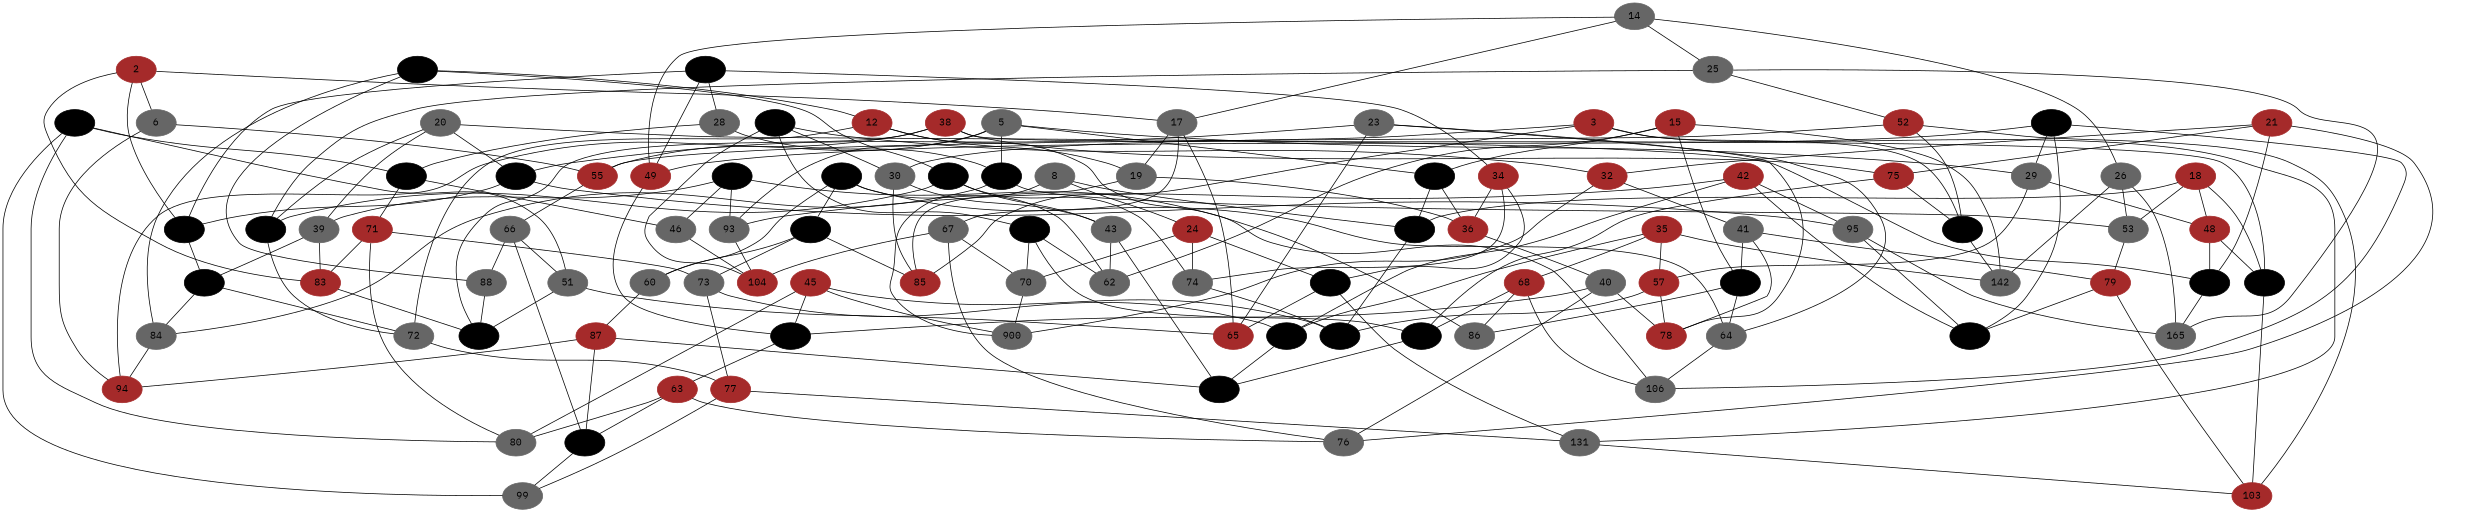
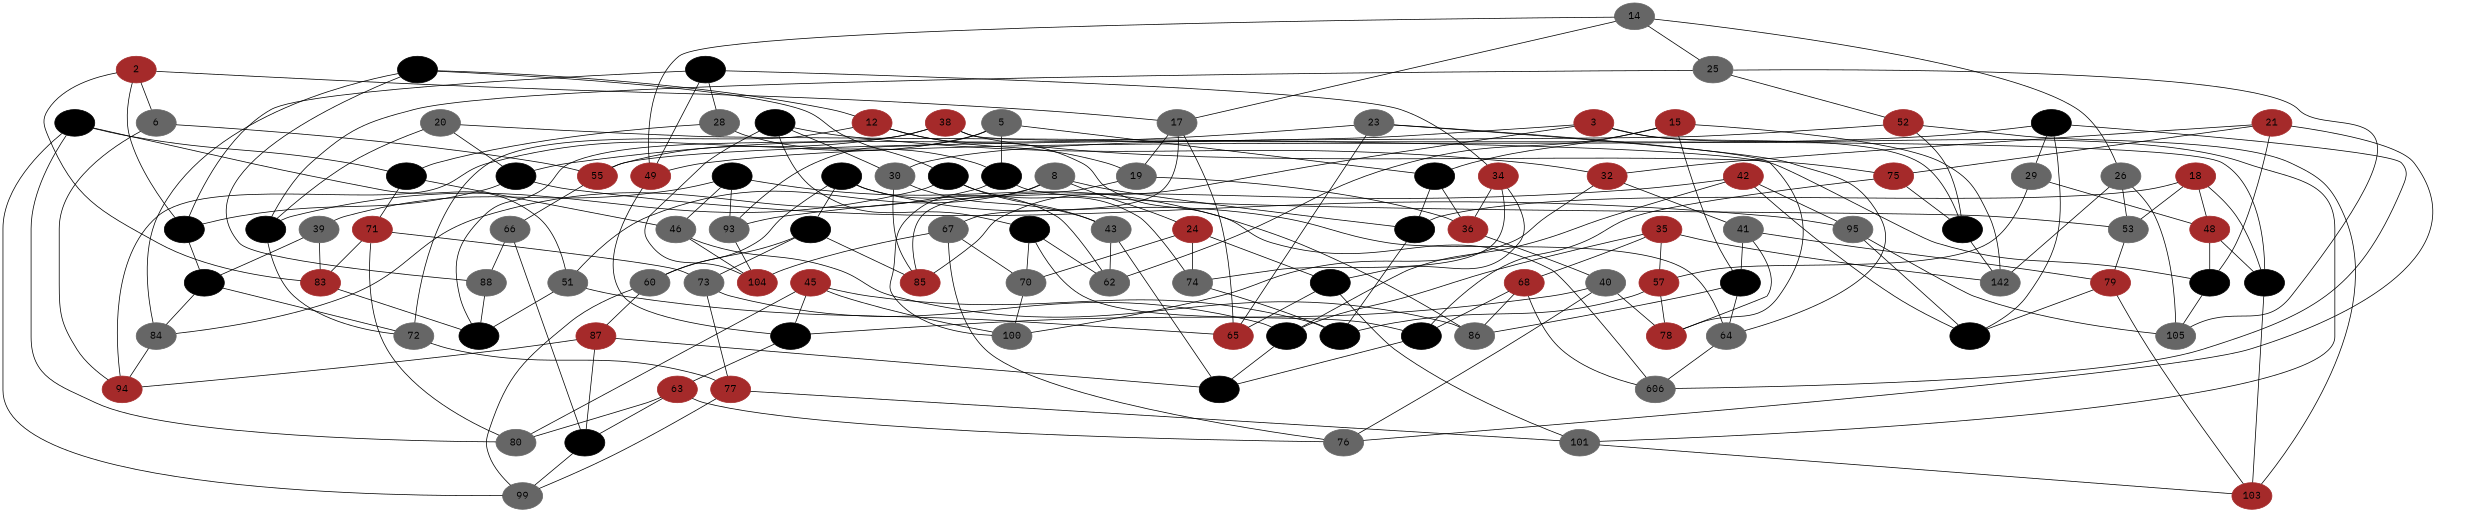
(1517, 148) -> none
(370, 172) -> none
(539, 256) -> (799, 192)
none -> (1032, 316)
(1012, 336) -> (1012, 336)
(2176, 336) -> (2176, 336)
none -> (522, 366)
(1655, 389) -> (1655, 389)
(1580, 443) -> (1580, 443)
